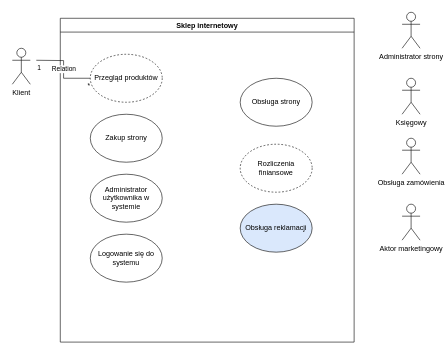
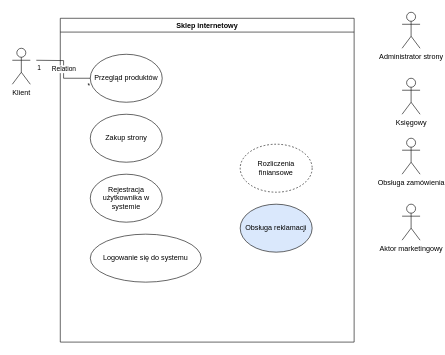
(126, 78) -> (126, 78)
(276, 102) -> none
(126, 198) -> (126, 198)
(126, 258) -> (146, 258)
